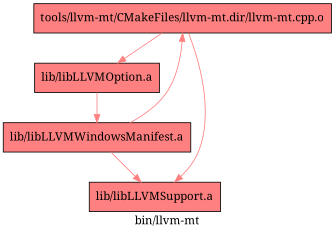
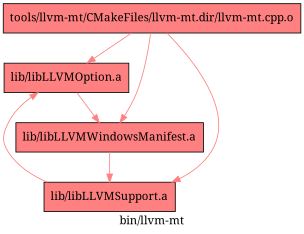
(168, 90) -> (142, 76)
none -> (5, 145)
